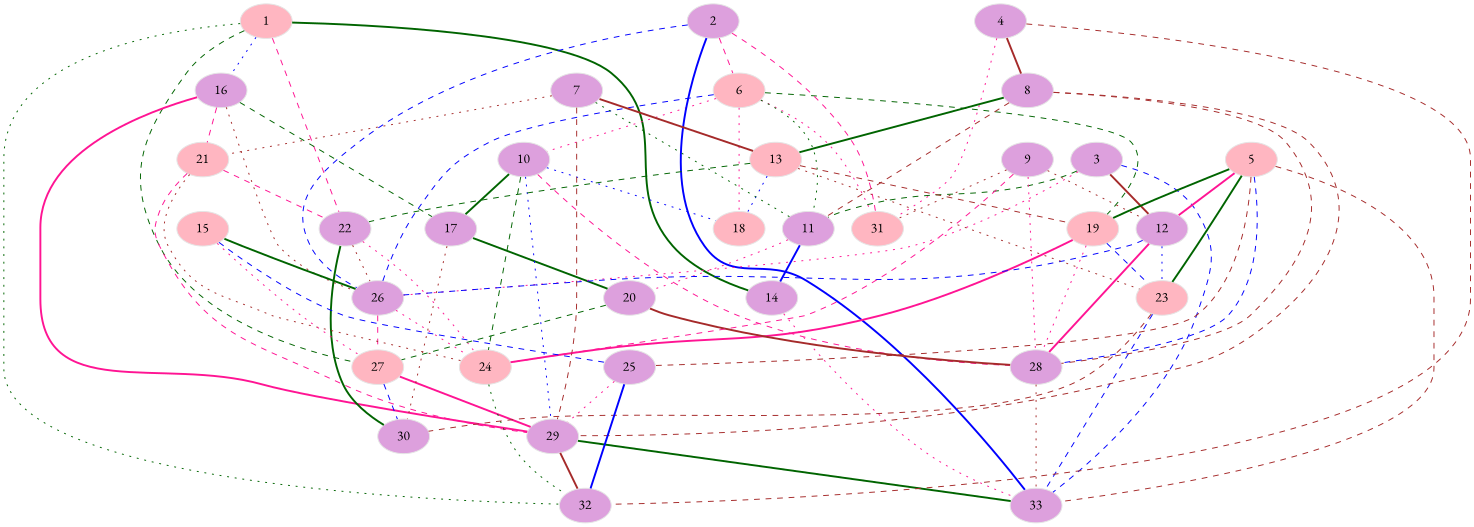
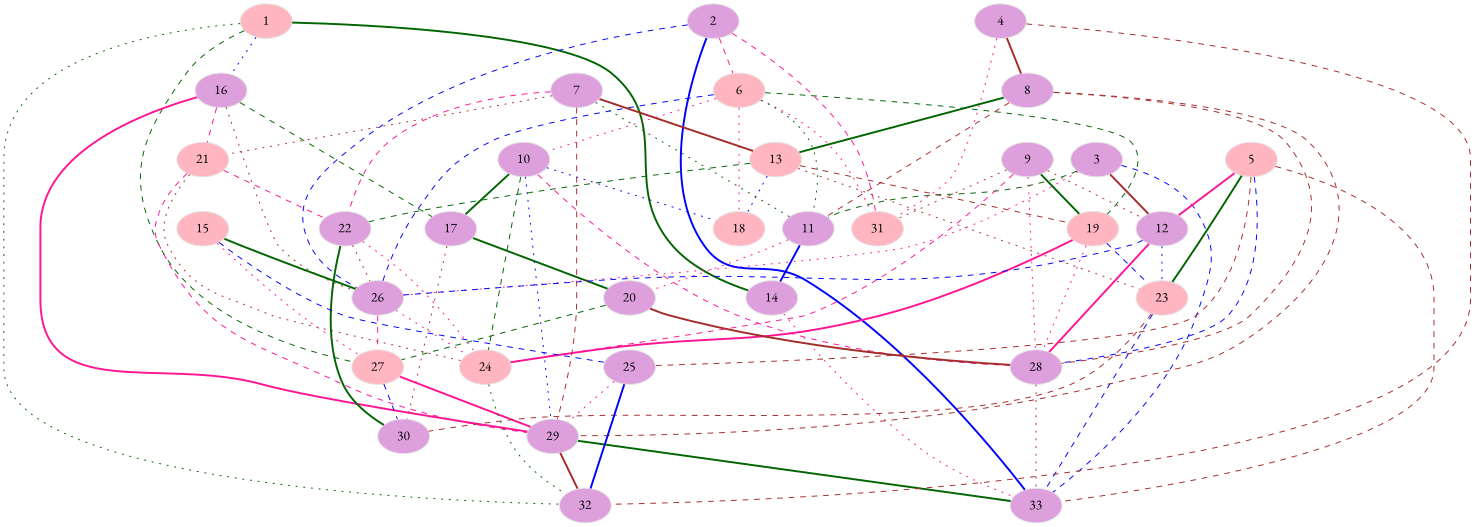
(306, 125) -> (411, 127)
(1168, 194) -> (1060, 194)
